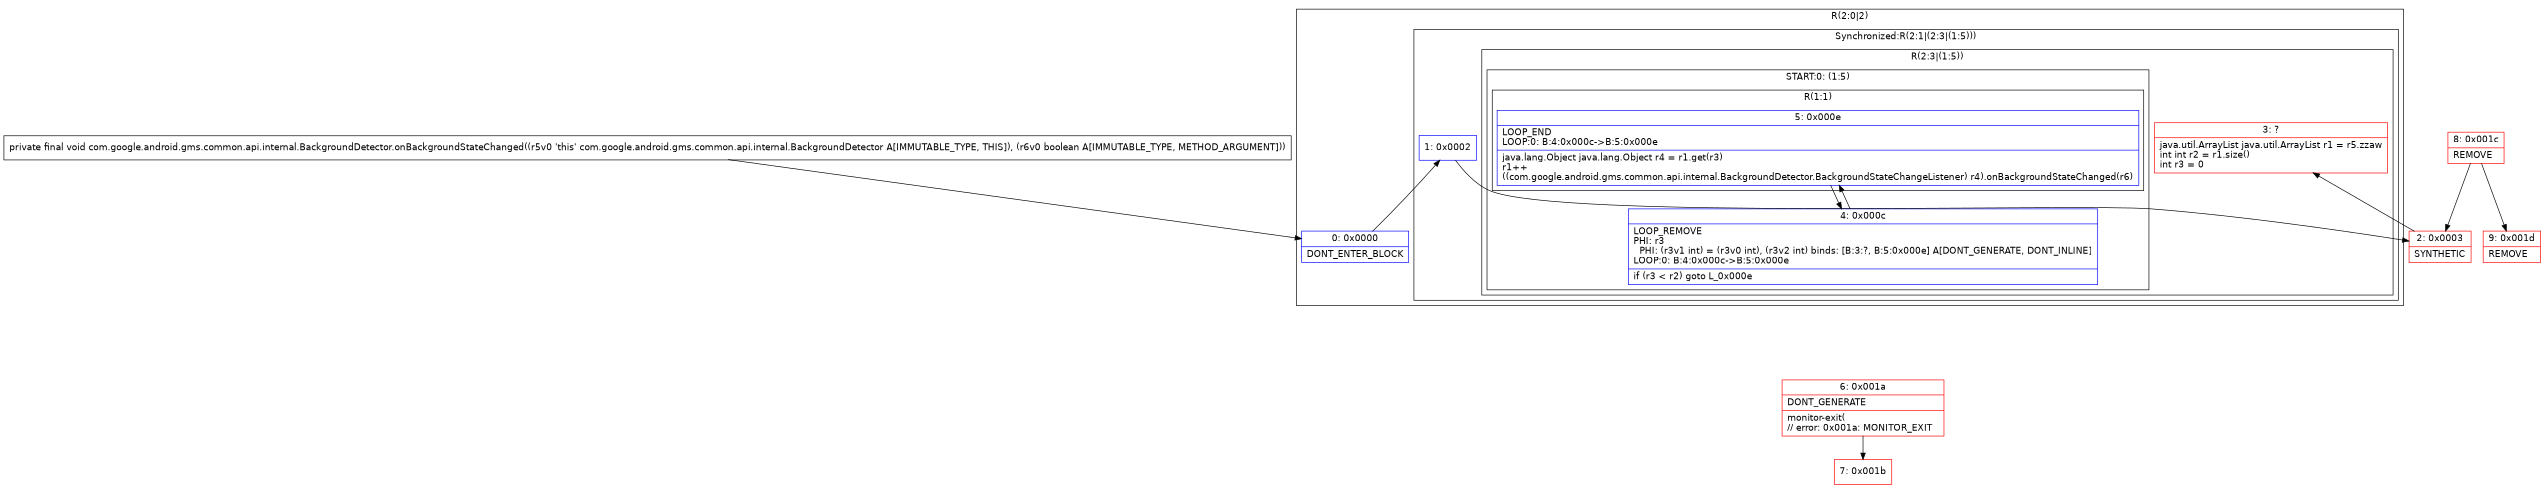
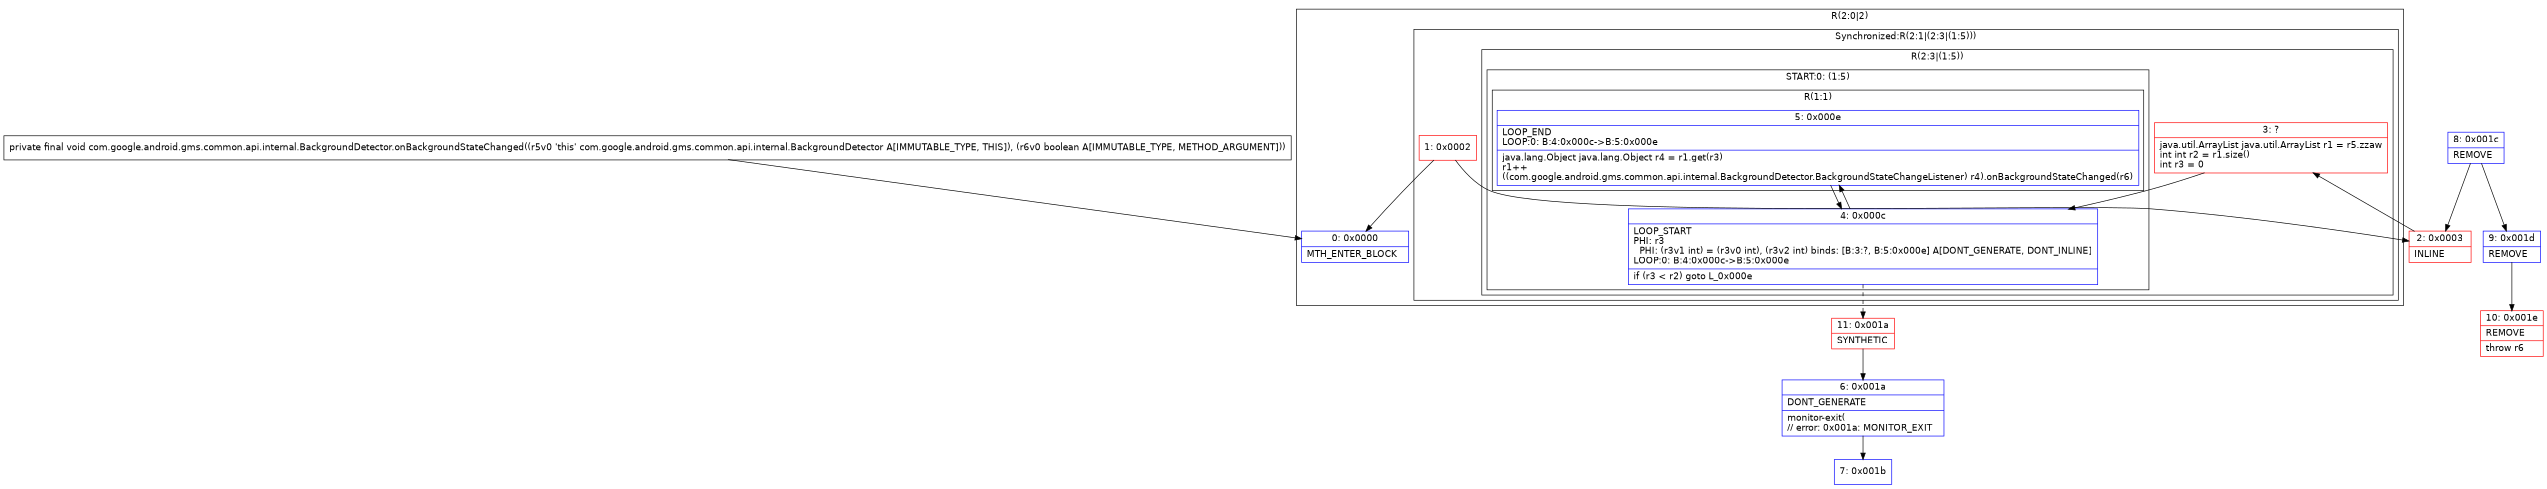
(1448, 148) -> (1448, 148)
(2476, 148) -> (2476, 148)
none -> (2131, 195)
(1404, 199) -> (1402, 193)
(1668, 231) -> (1663, 231)
(2512, 247) -> (2512, 247)
(1355, 254) -> (1352, 254)
(2440, 254) -> (2430, 254)
none -> (1863, 334)
none -> (2512, 334)
(1863, 408) -> (1863, 408)
(1863, 472) -> (1863, 472)
